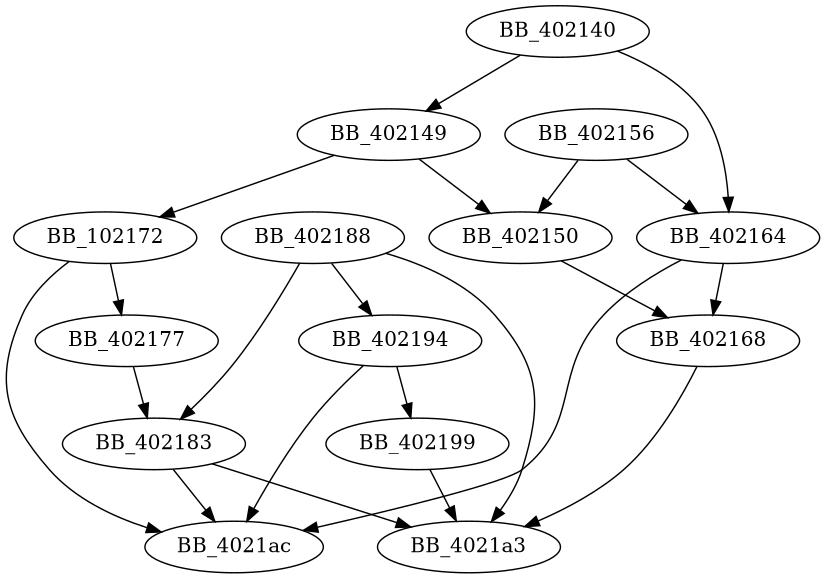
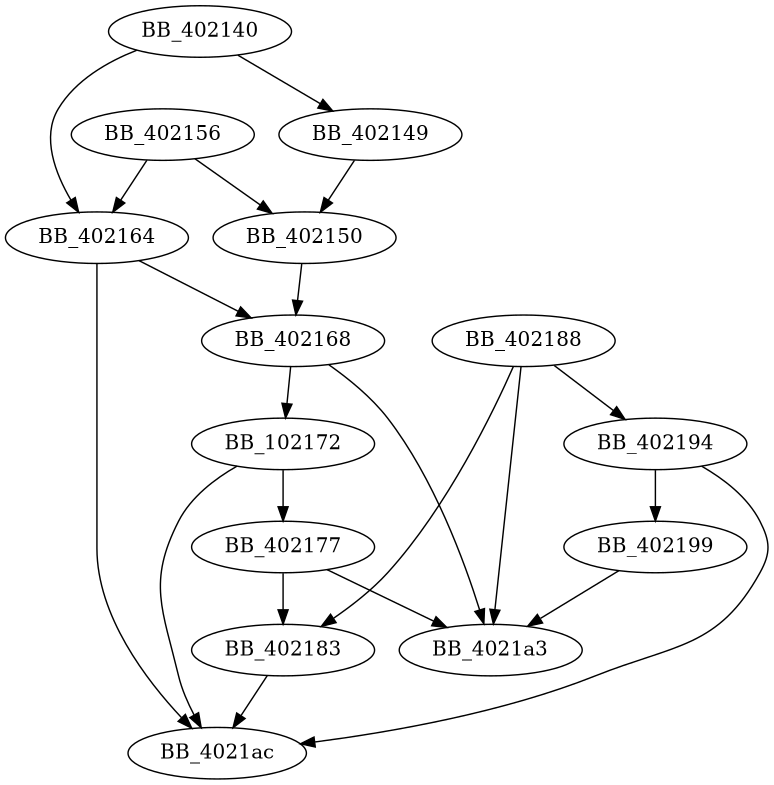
(254, 184) -> (289, 385)
(304, 493) -> (380, 595)
